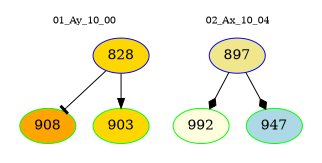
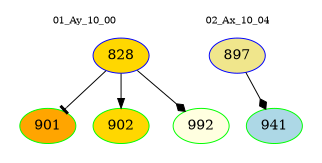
(222, 85) -> (151, 82)
(48, 126) -> (48, 126)
(121, 126) -> (121, 126)
(274, 126) -> (274, 126)
